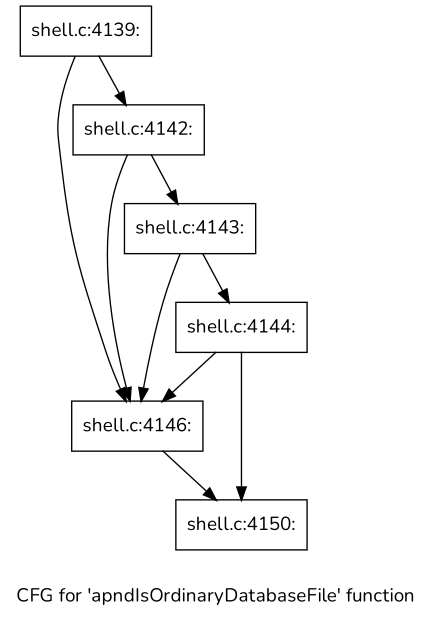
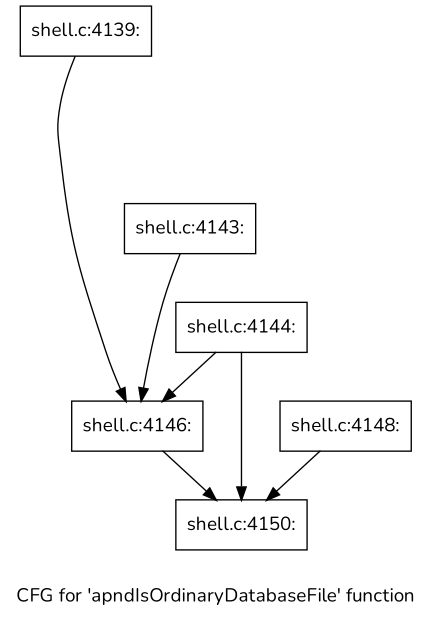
(139, 130) -> none
(213, 272) -> none
none -> (346, 426)
